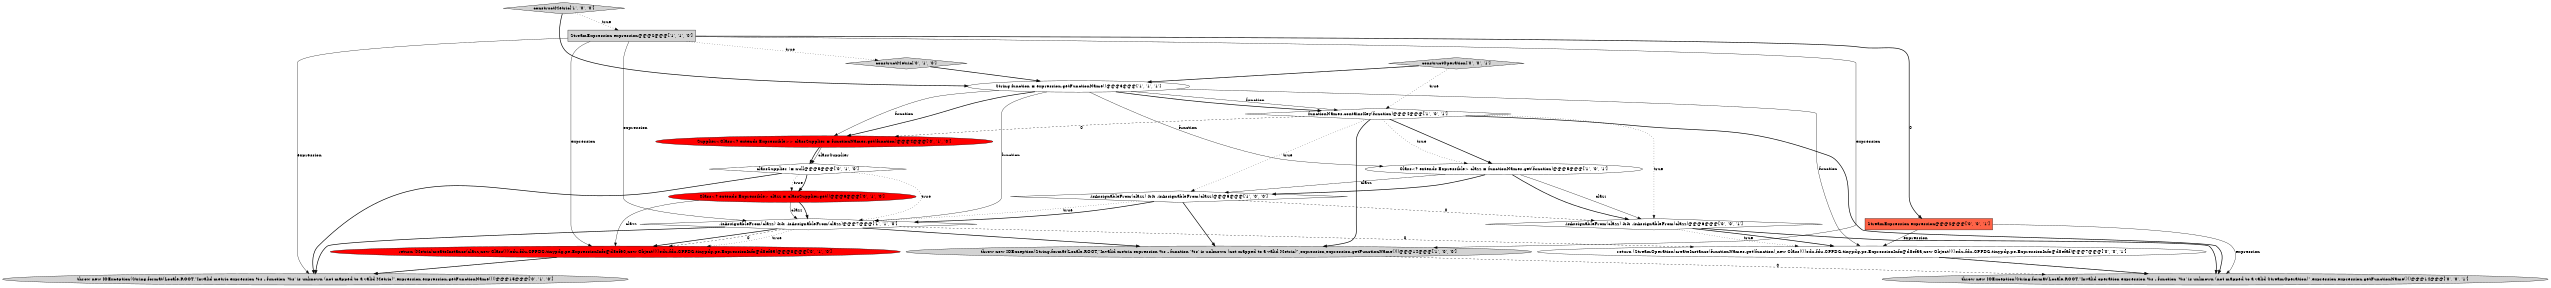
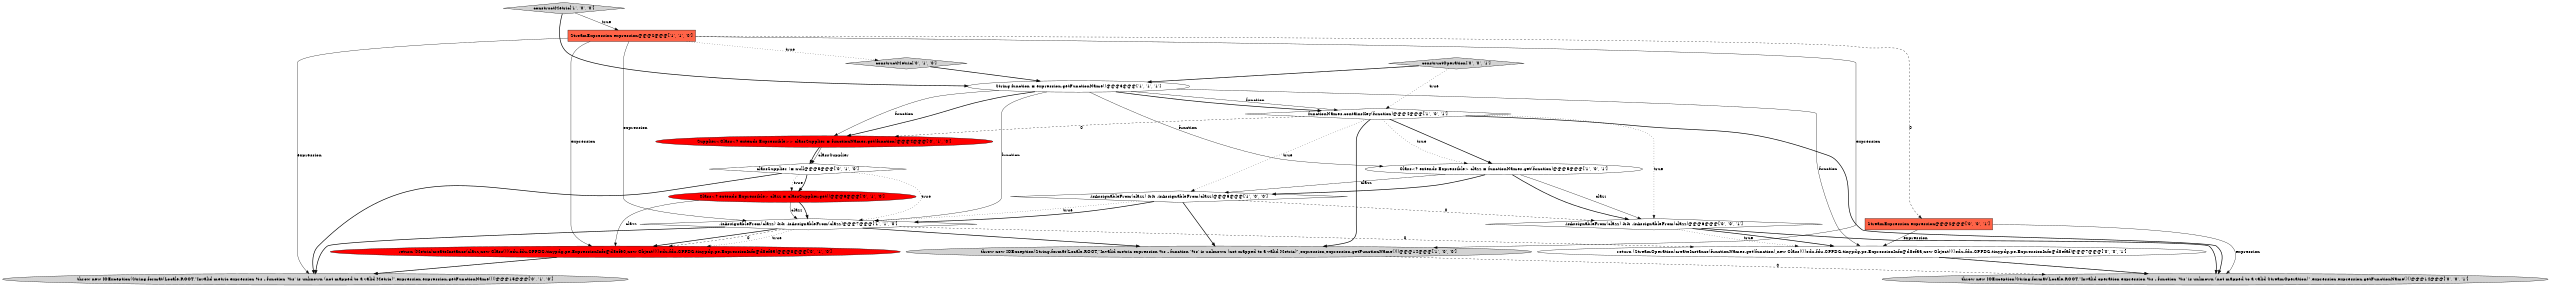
(595, 21) -> (595, 21)
(632, 36) -> (632, 36)
(1385, 38) -> (1385, 38)
